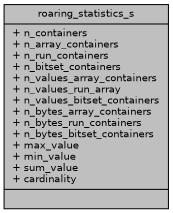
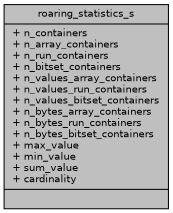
(67, 89) -> (80, 89)
